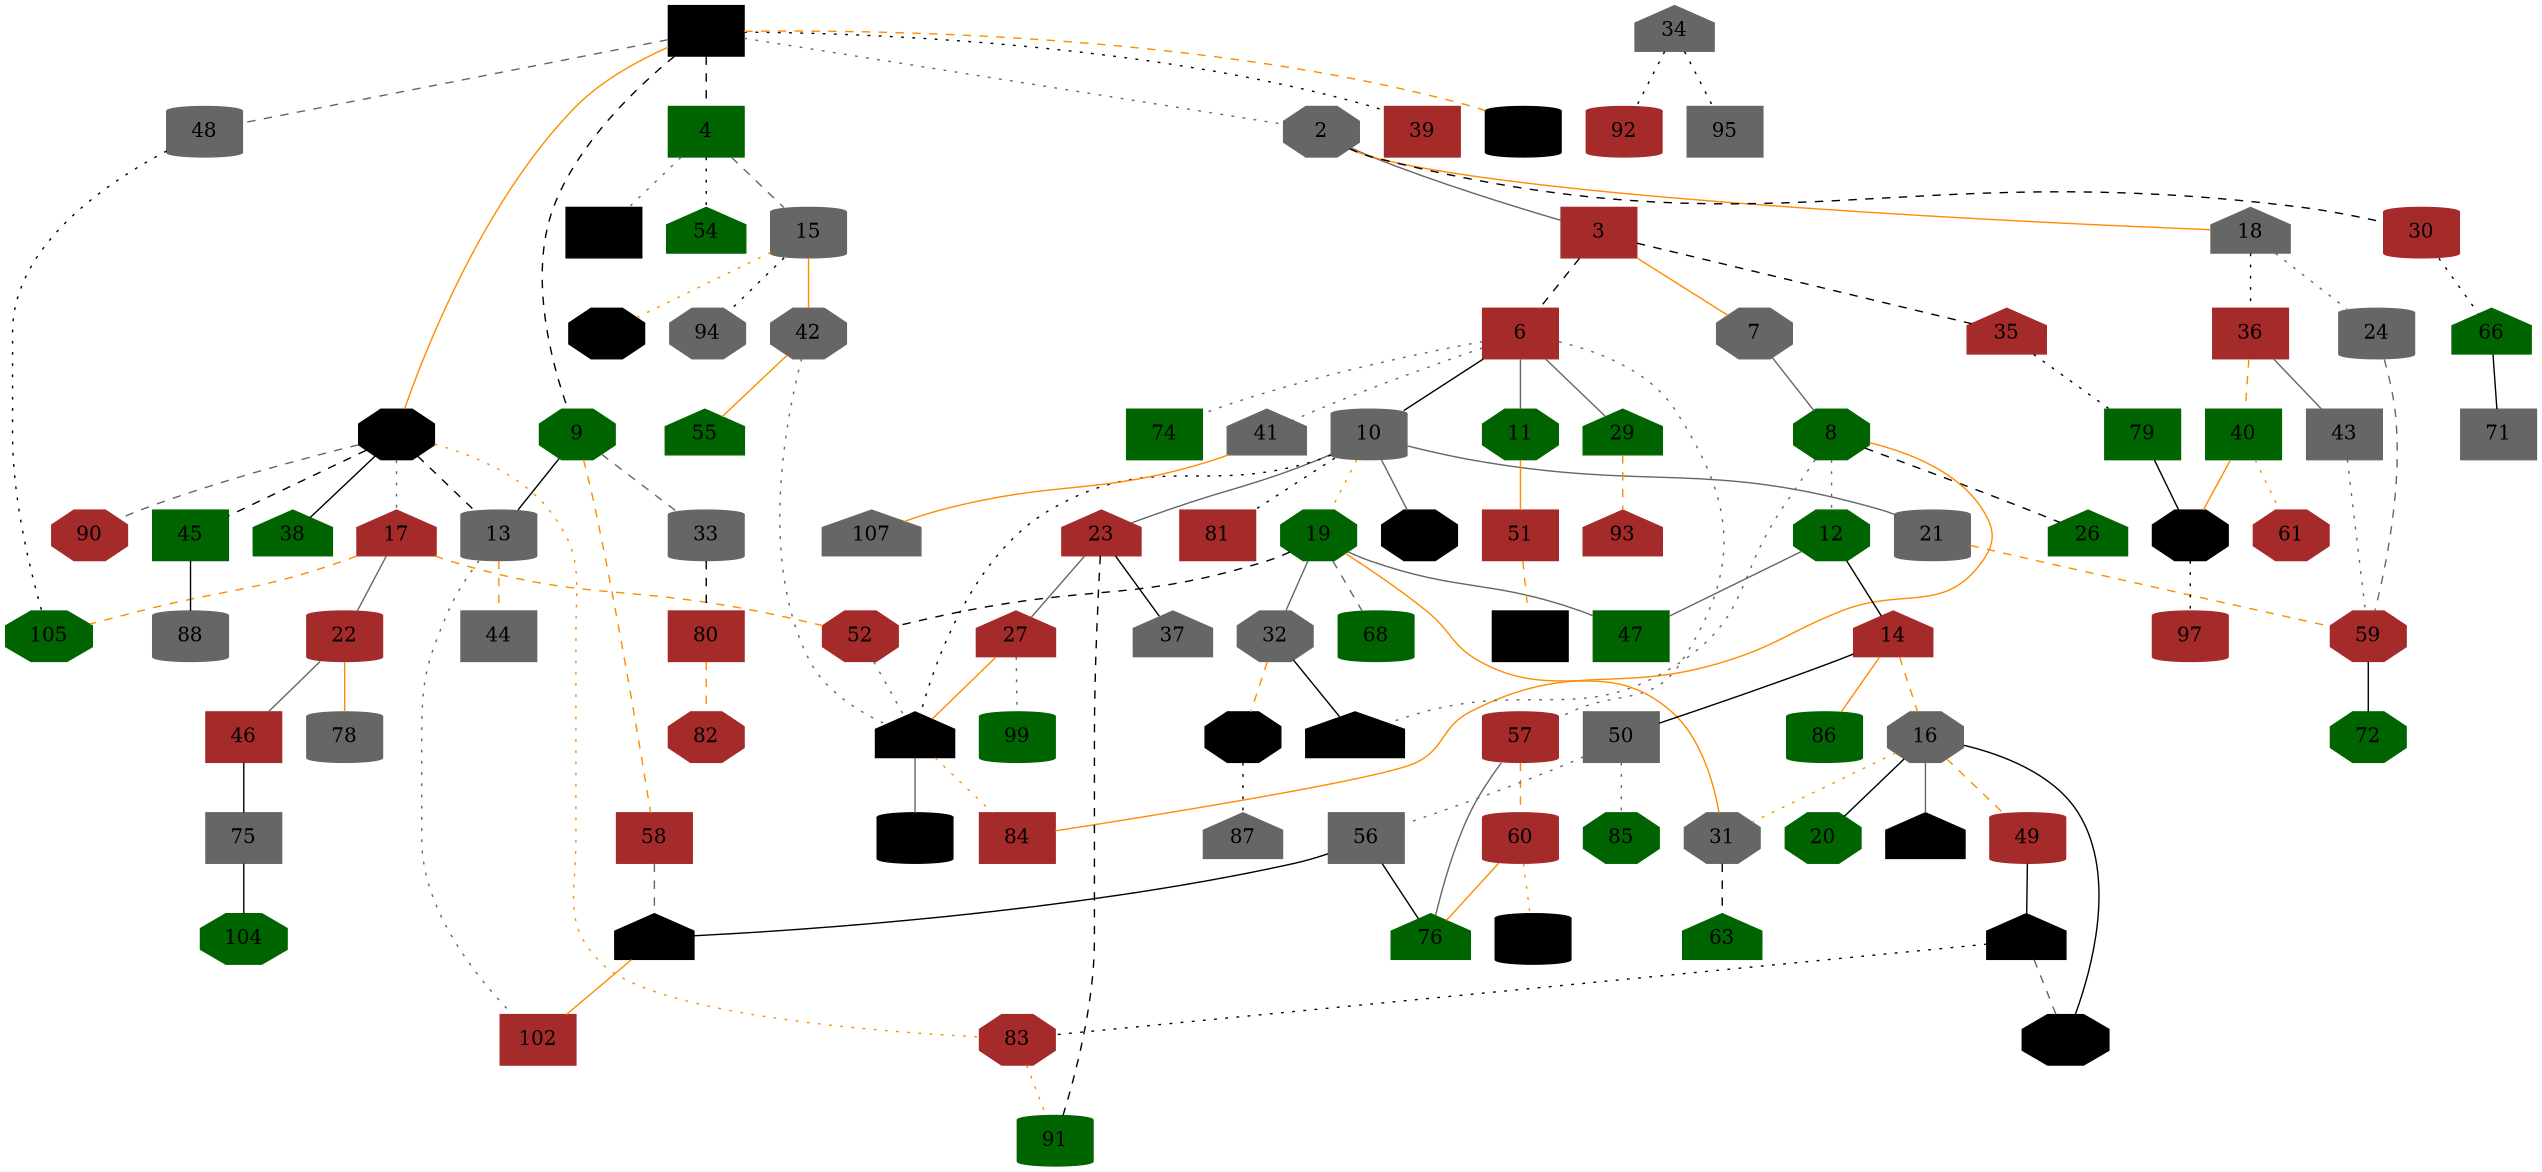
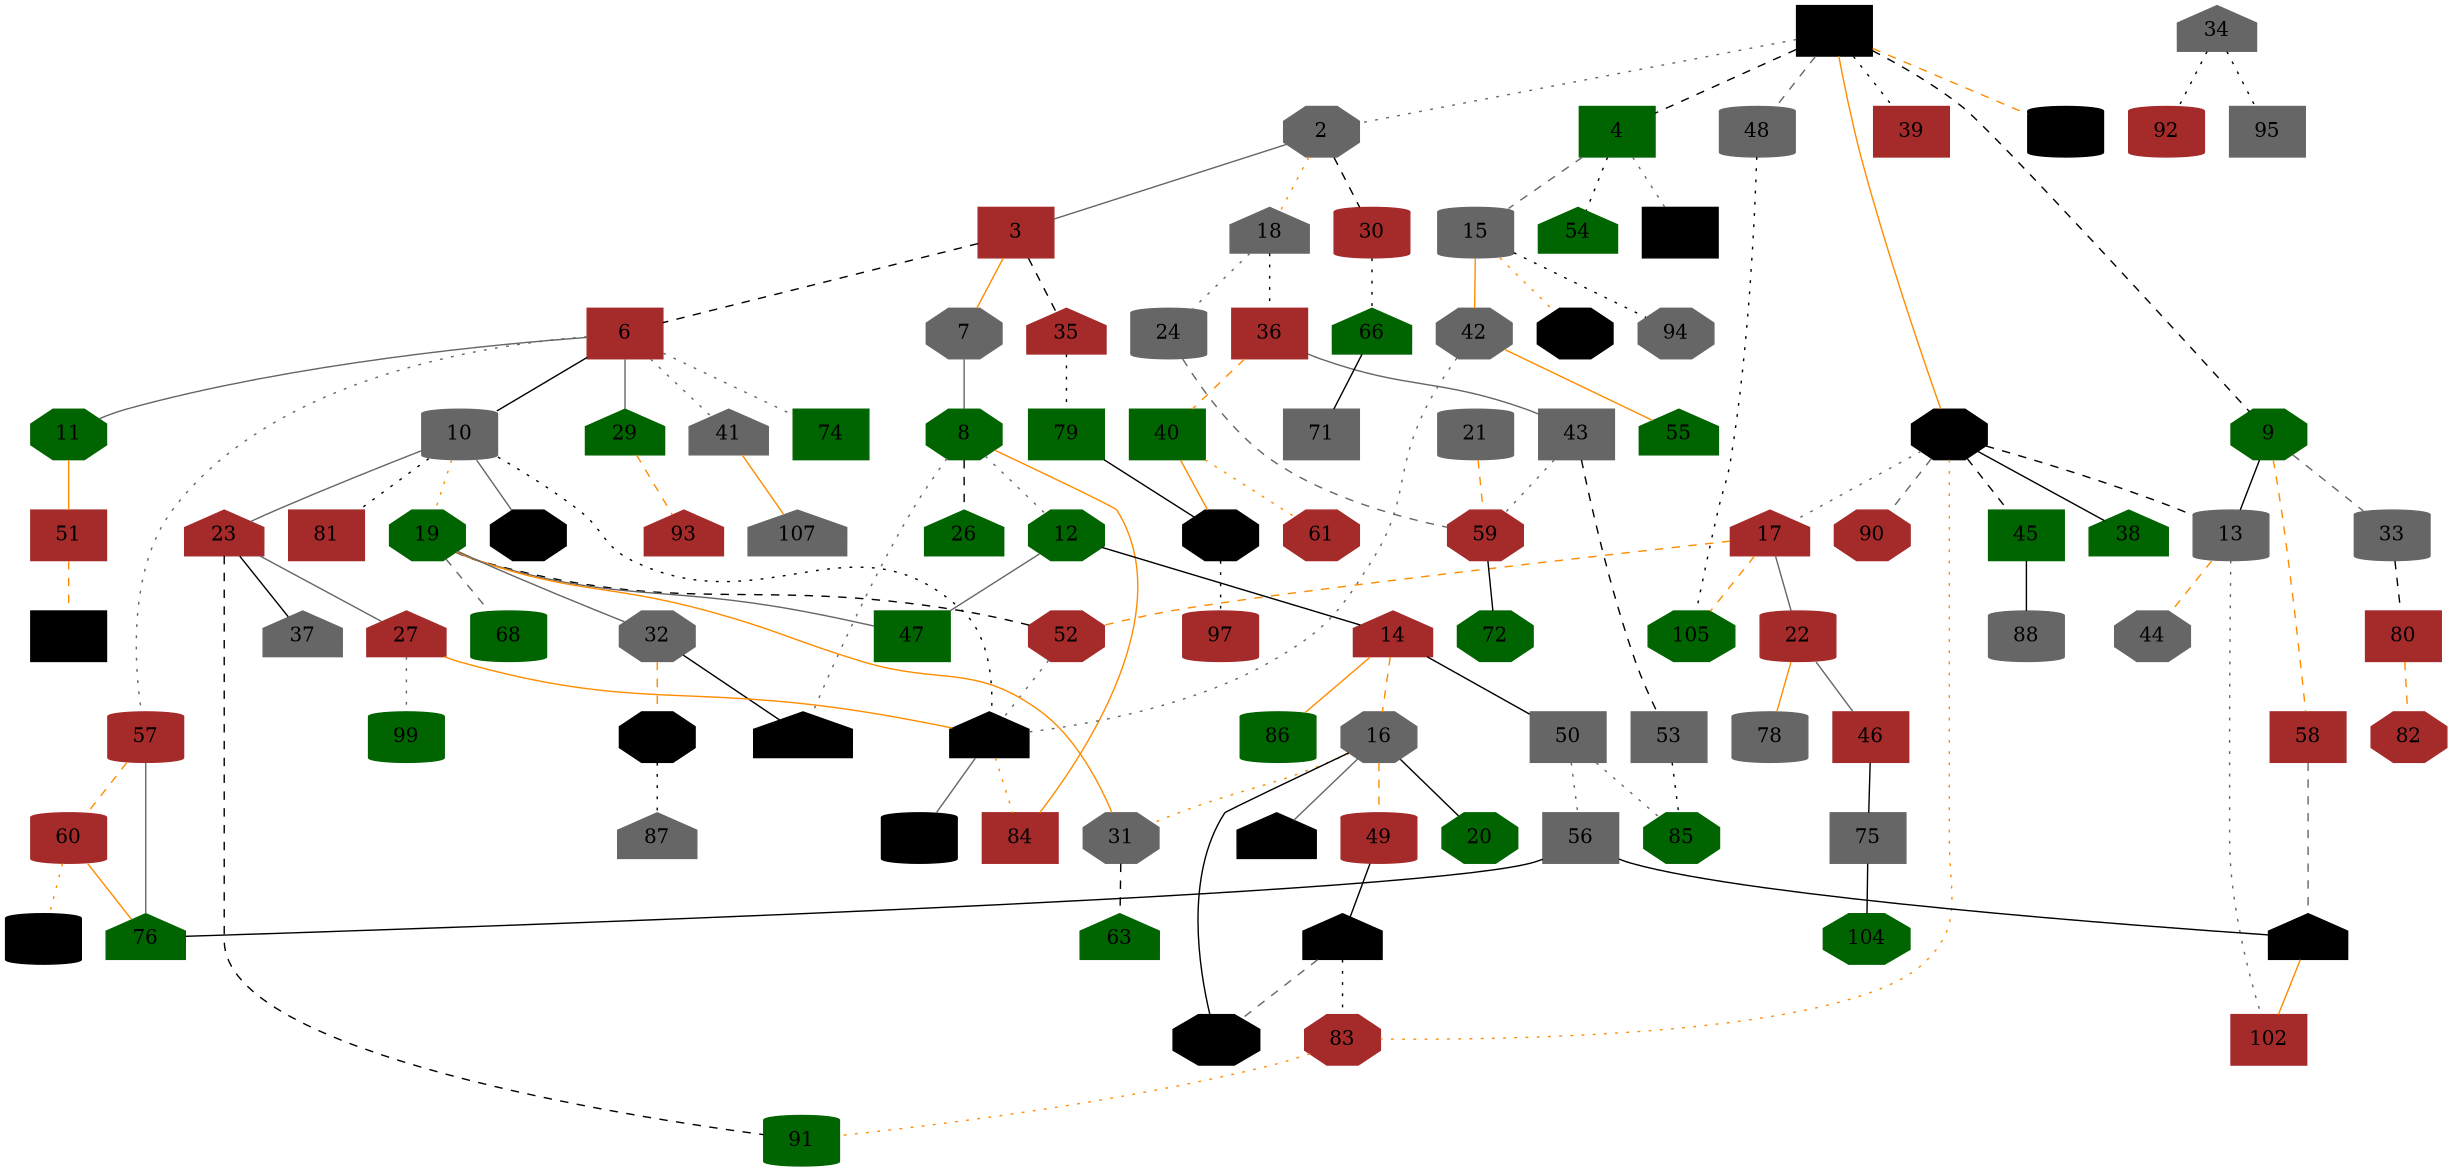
(1843, 211) -> (1294, 185)
(1652, 477) -> none
(499, 636) -> (2153, 636)
none -> (1669, 737)
